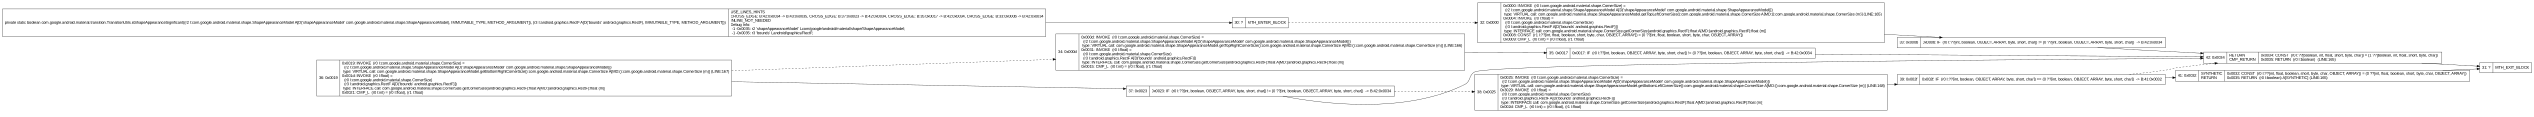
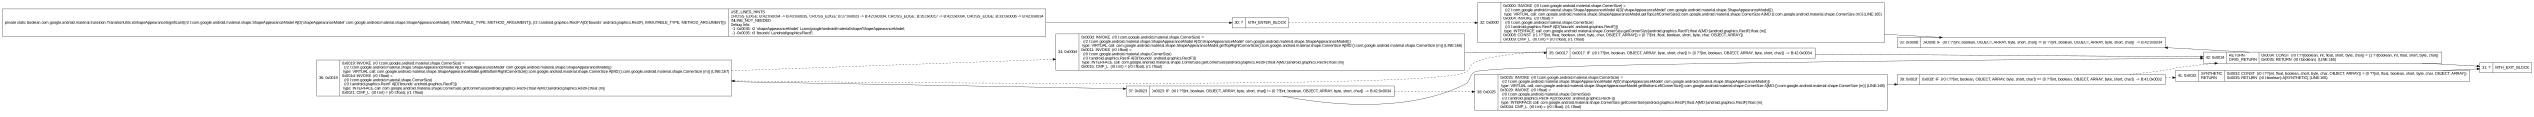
(1107, 50) -> (1107, 50)
(2149, 51) -> (2209, 50)
(2242, 60) -> (2243, 60)
(2169, 78) -> (2169, 78)
none -> (1144, 83)
